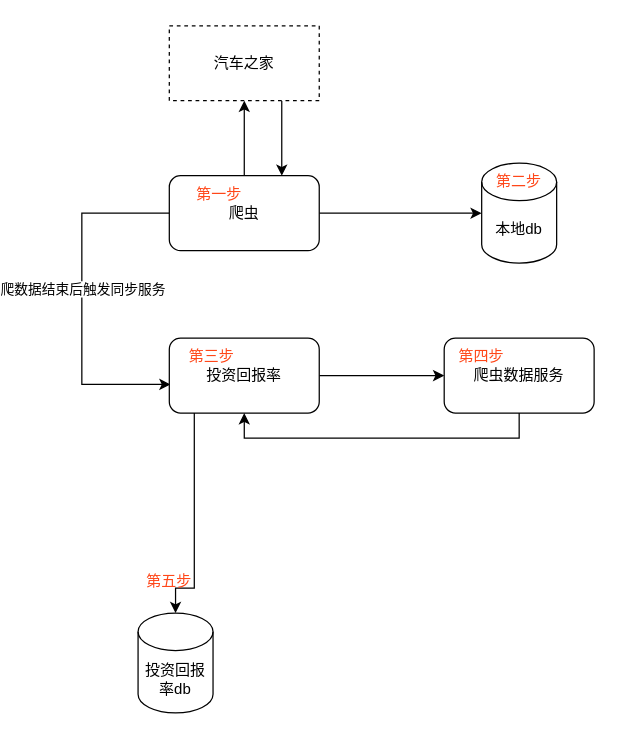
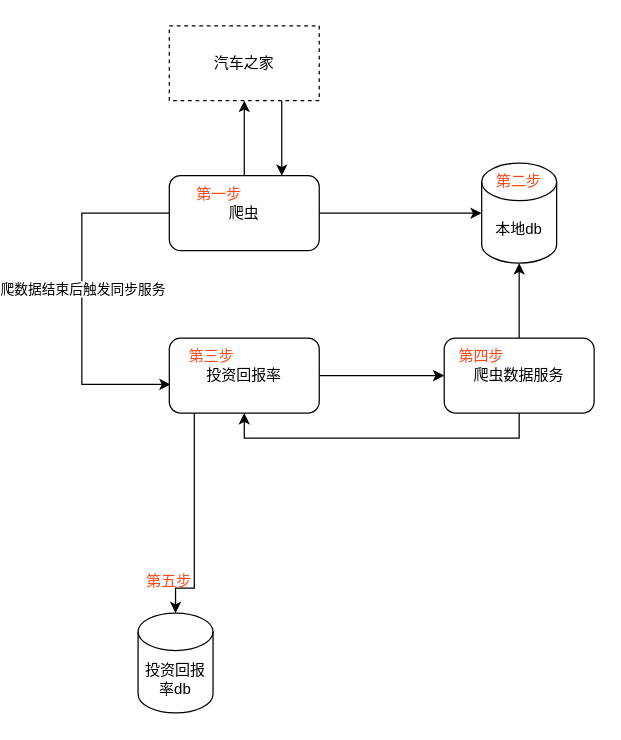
none -> (519, 305)
